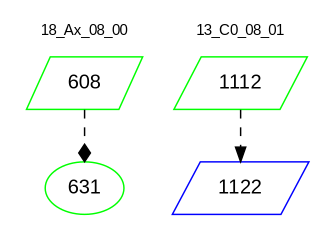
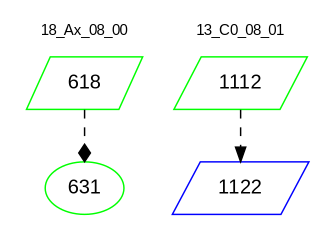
(85, 83) -> (85, 83)
